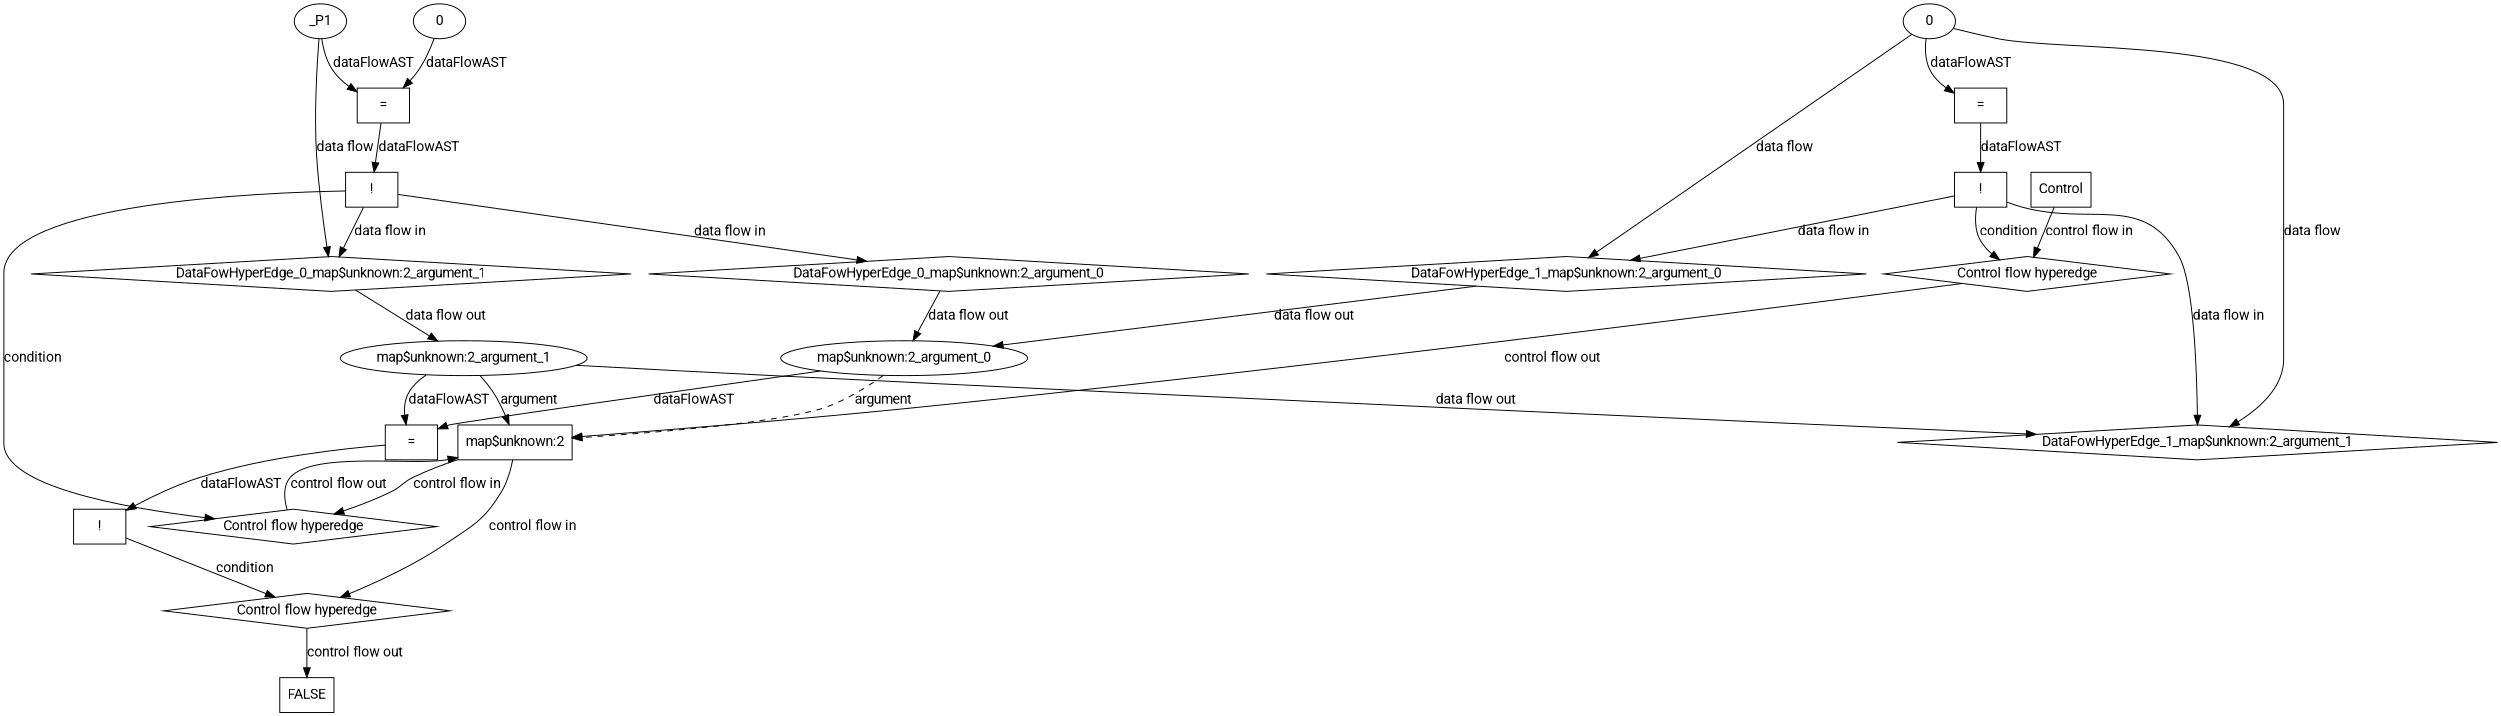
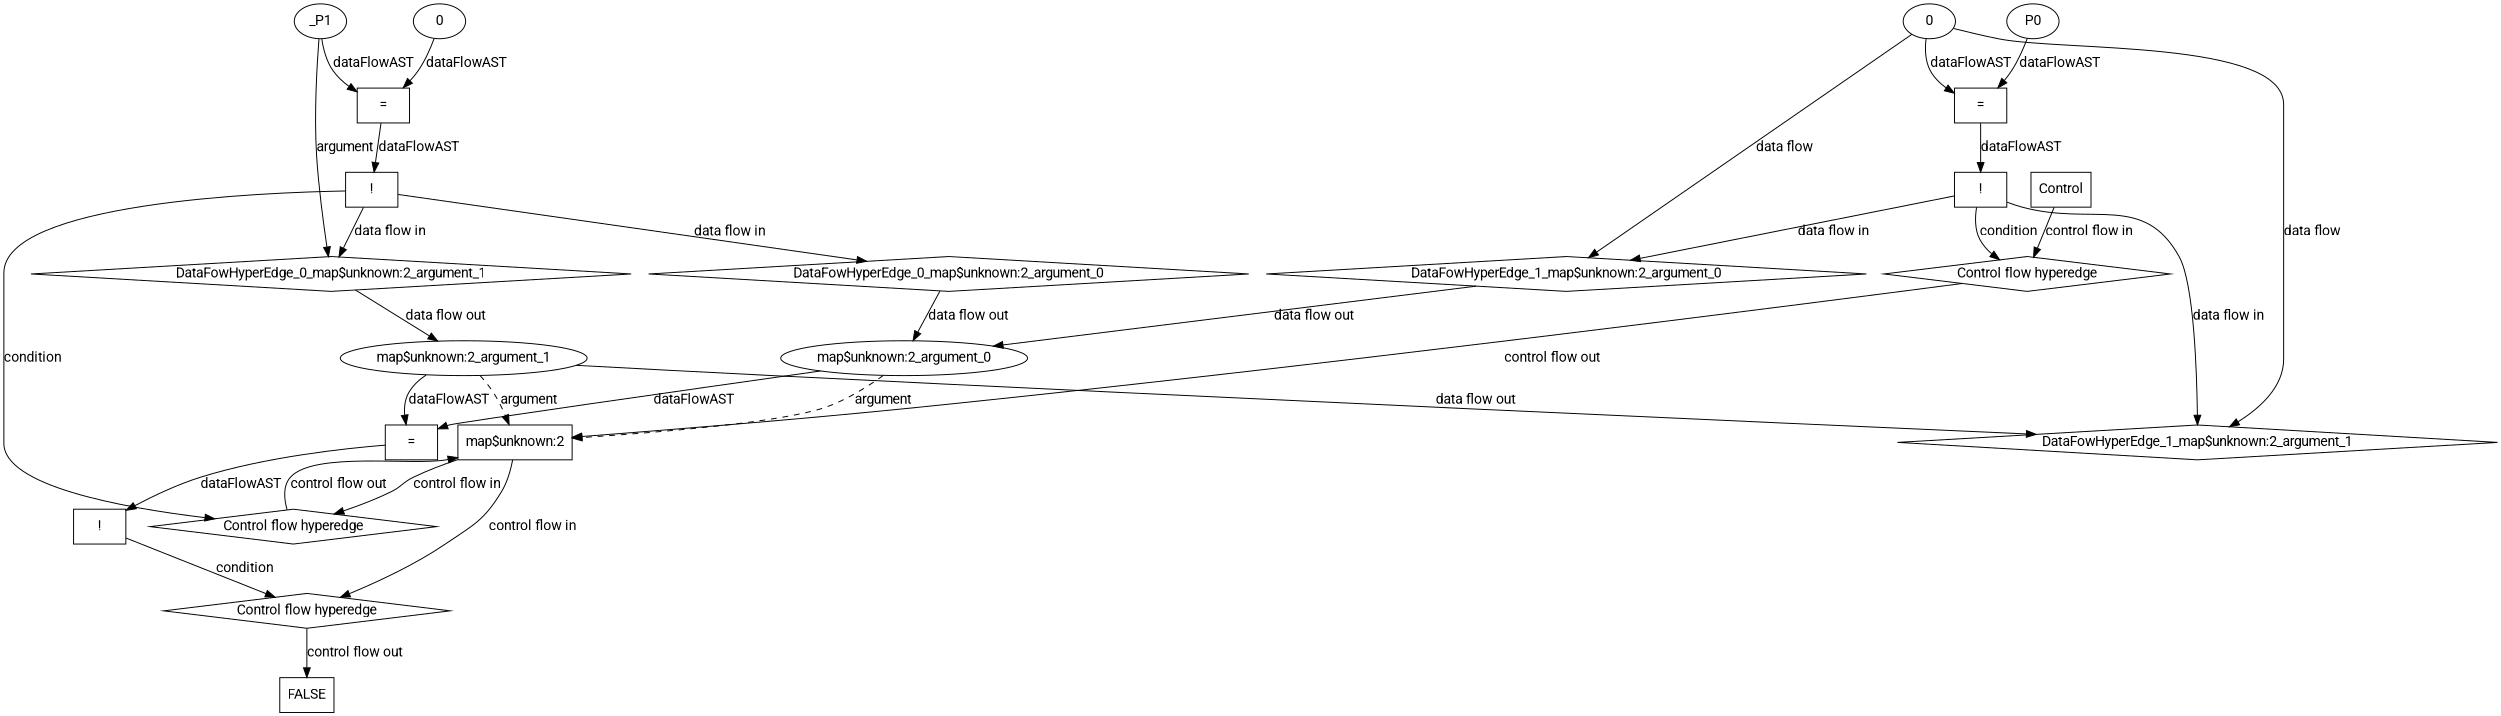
none -> (2033, 21)
(345, 148) -> (345, 148)
(495, 394) -> (495, 394)
